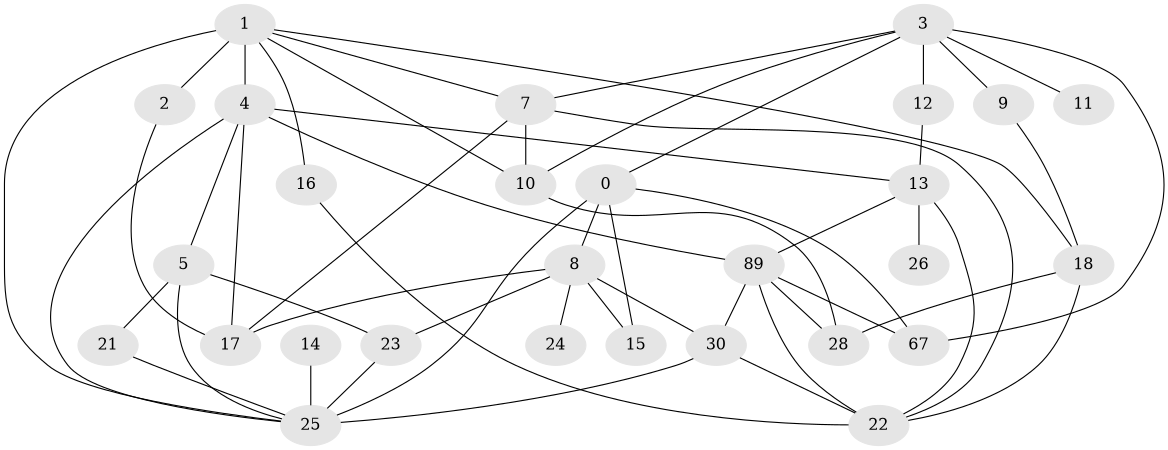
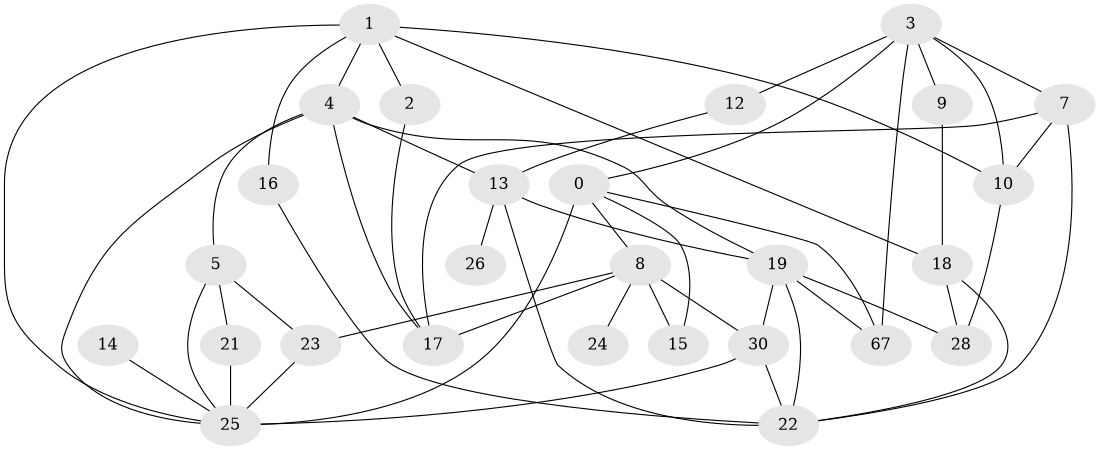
(385, 65) -> none
(1084, 105) -> none
(754, 265) -> (777, 265)
